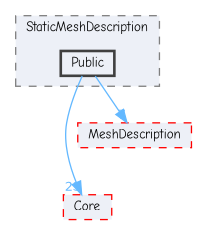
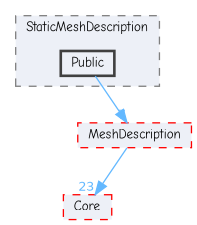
(66, 129) -> (115, 166)
